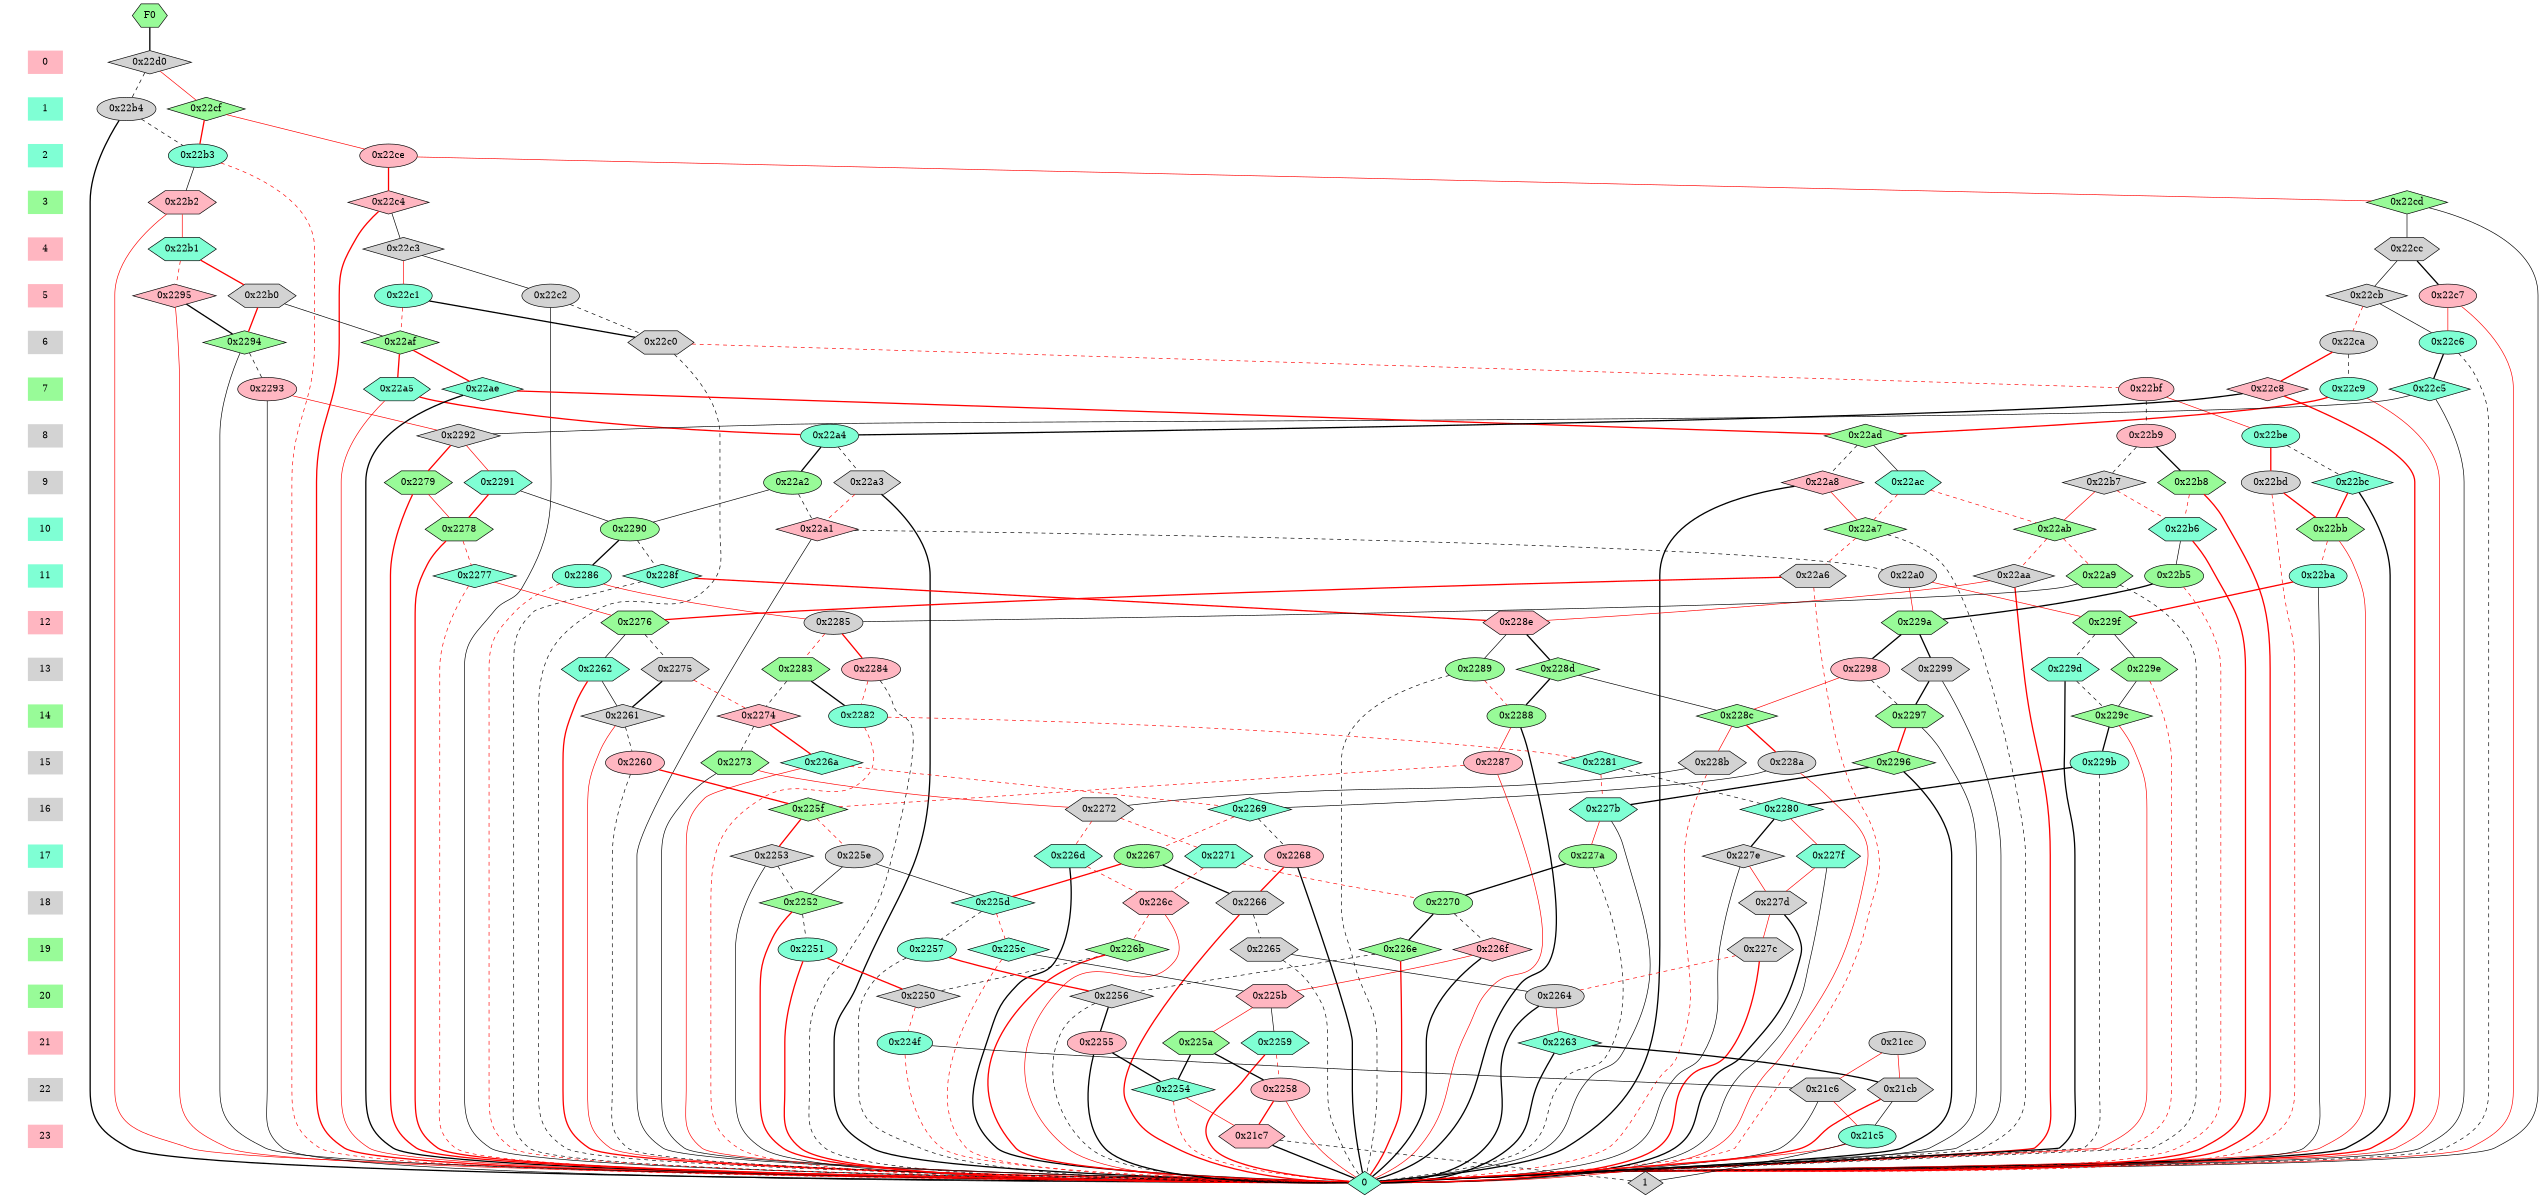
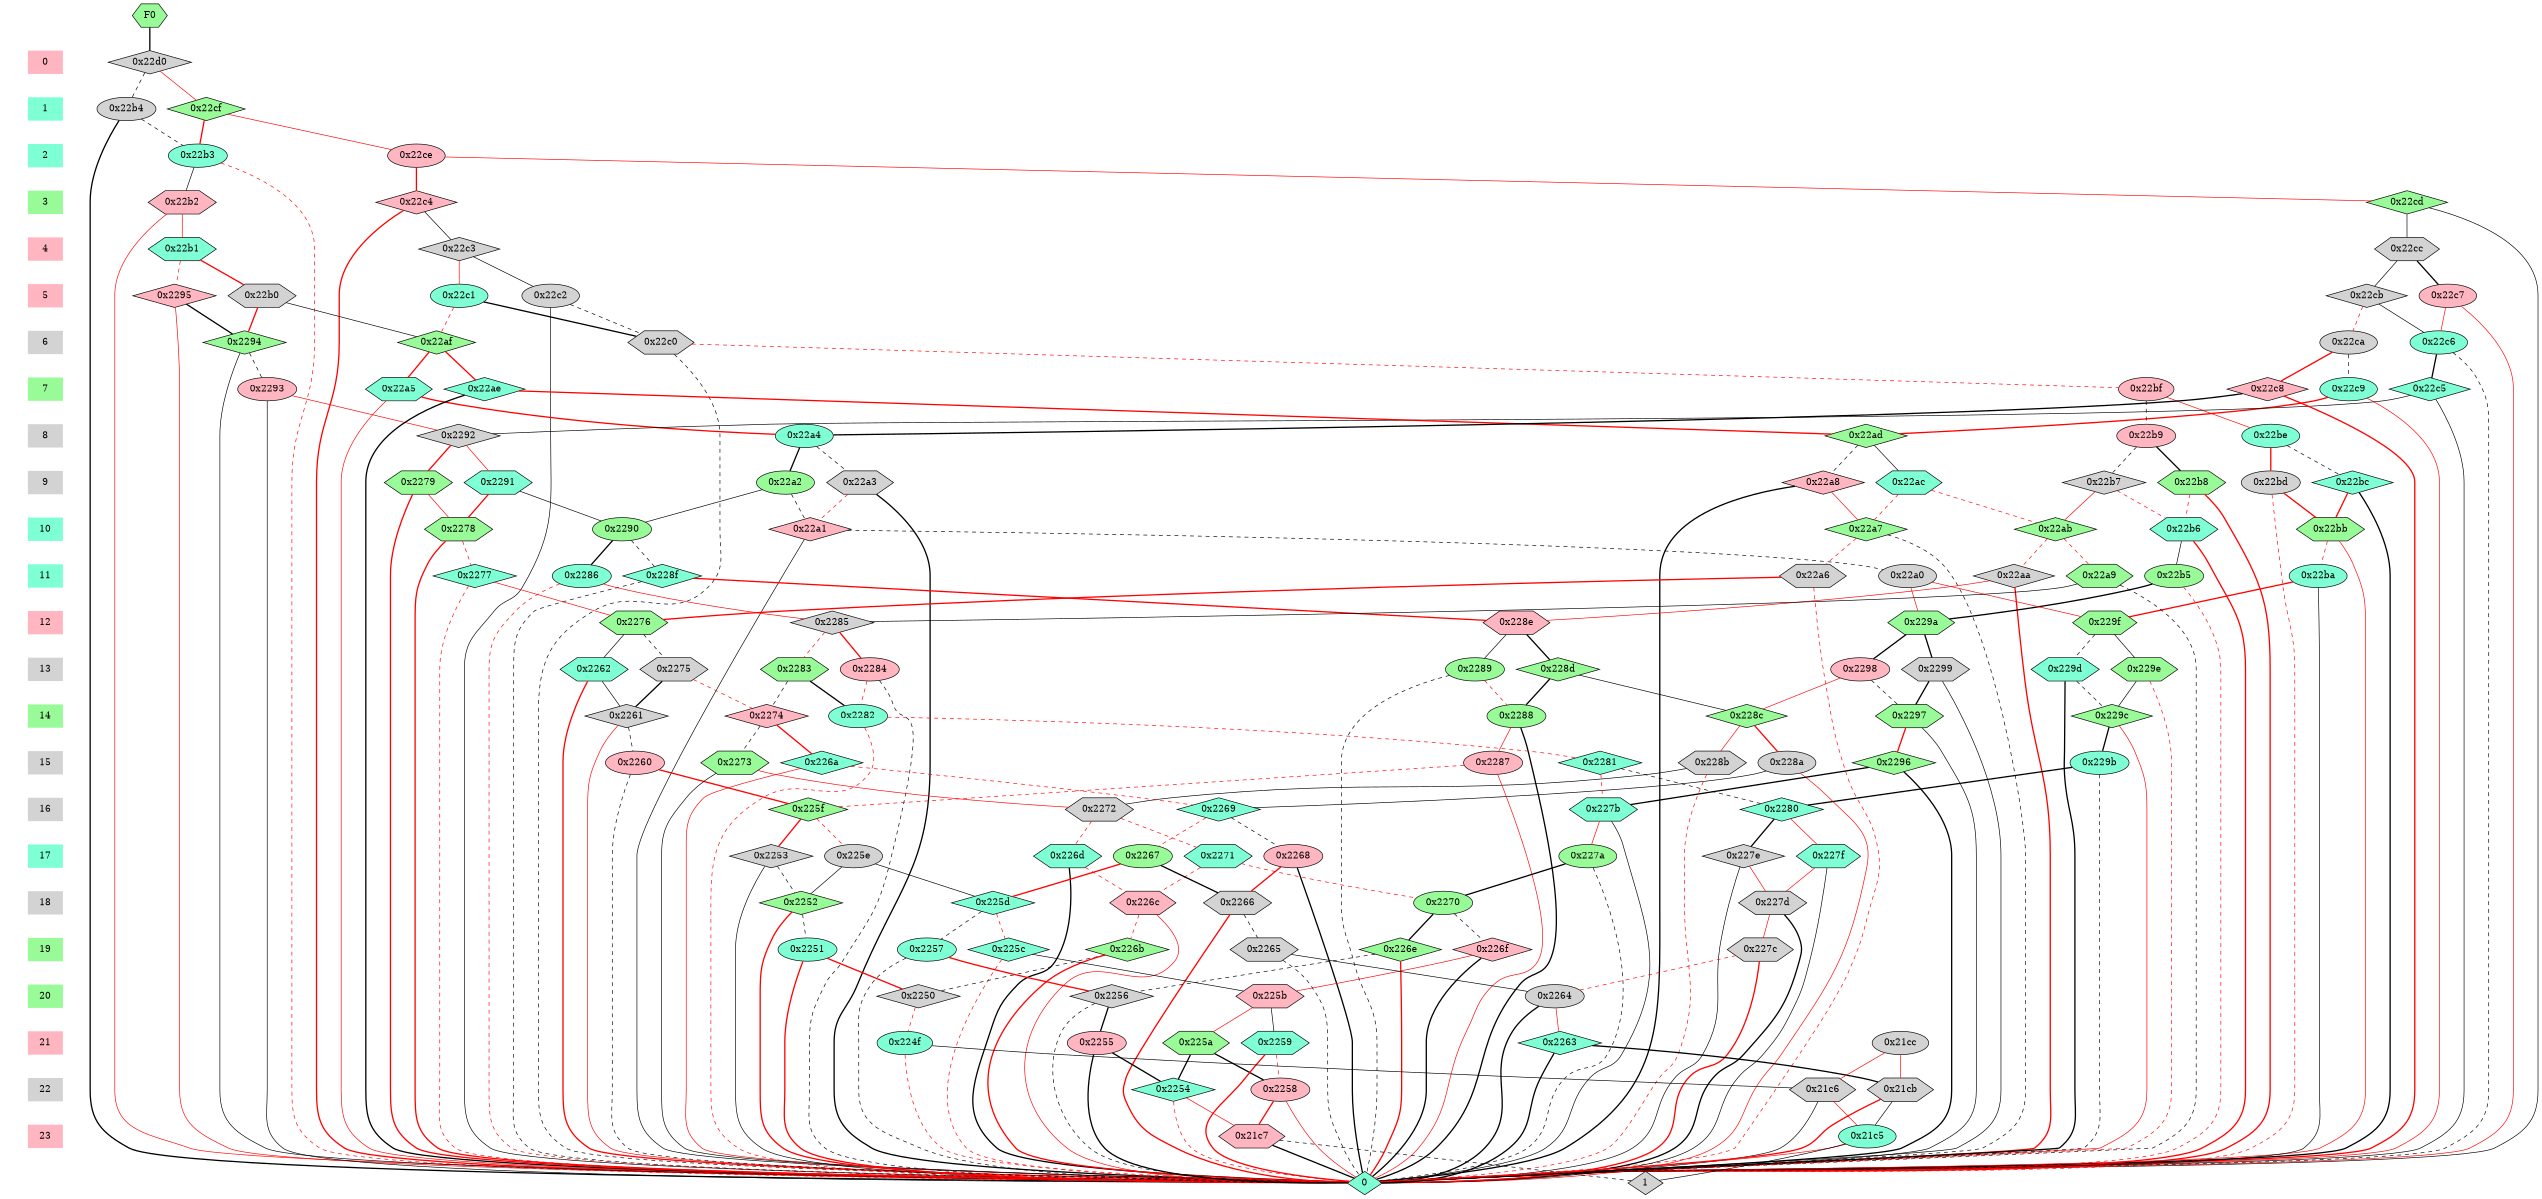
(833, 623) -> (832, 623)
